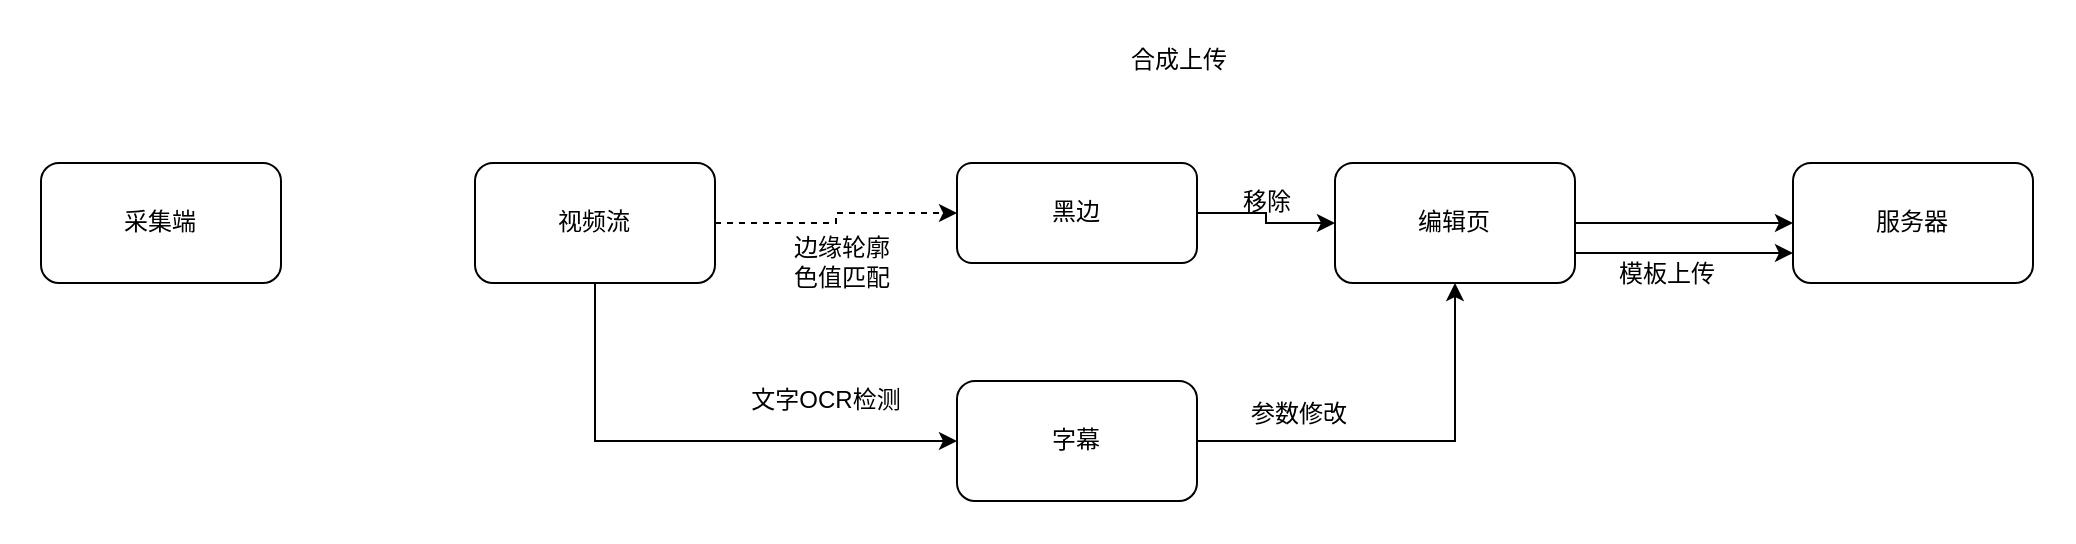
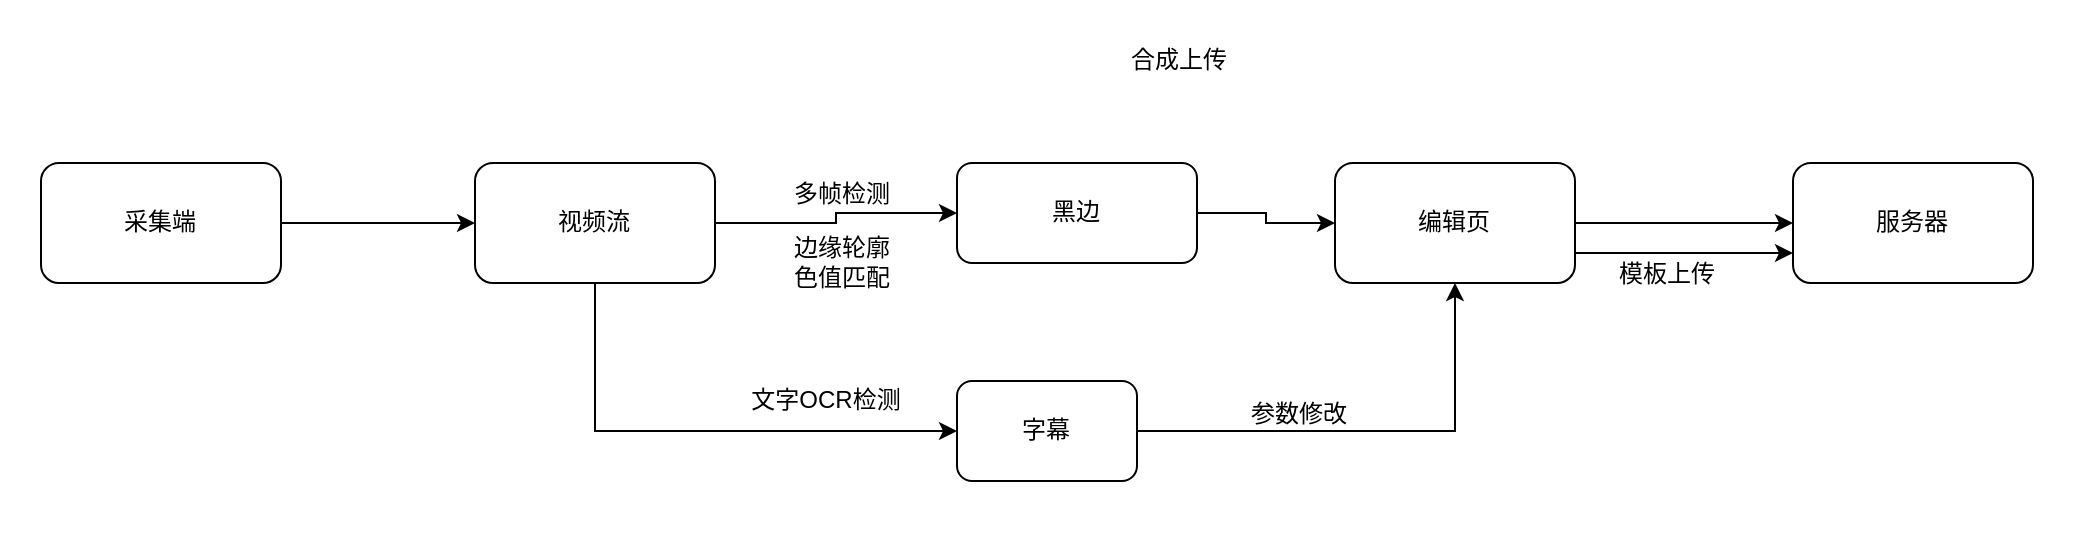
none -> (843, 195)
(1267, 203) -> none
none -> (371, 223)
(836, 223) -> (836, 223)
(1077, 441) -> (1047, 431)
